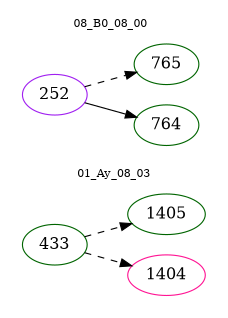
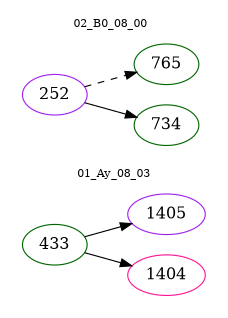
(111, 24) -> (111, 24)
(167, 125) -> (167, 125)
(167, 214) -> (167, 214)
(103, 232) -> (103, 232)
(103, 258) -> (103, 258)
